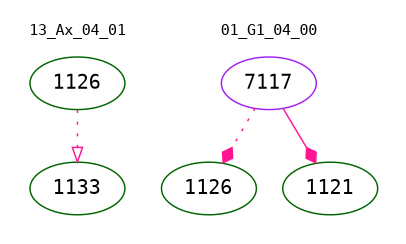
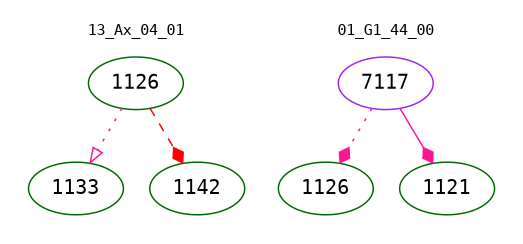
(270, 31) -> (386, 31)
none -> (197, 188)
